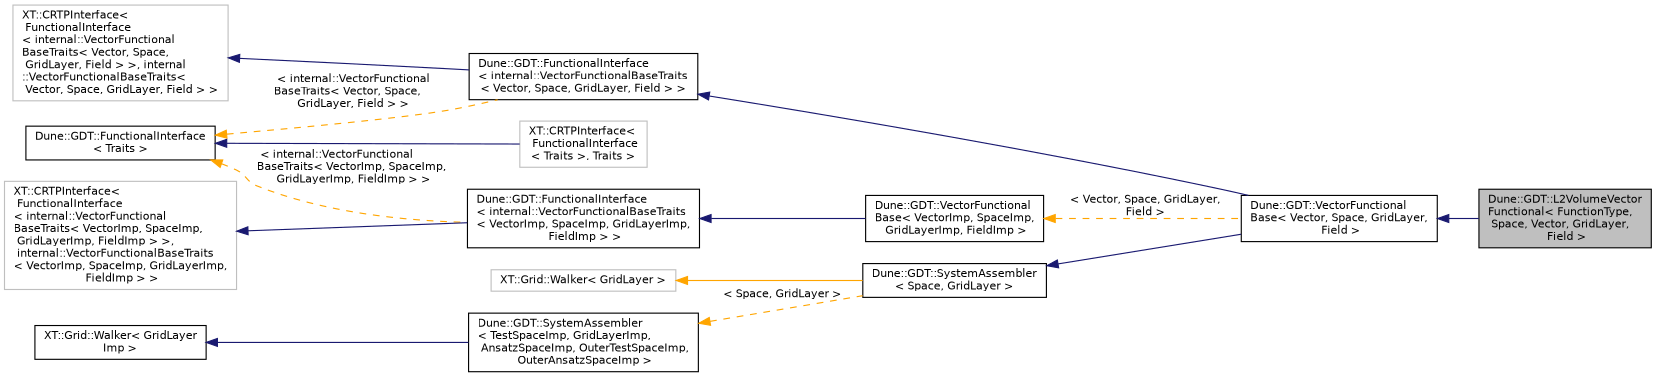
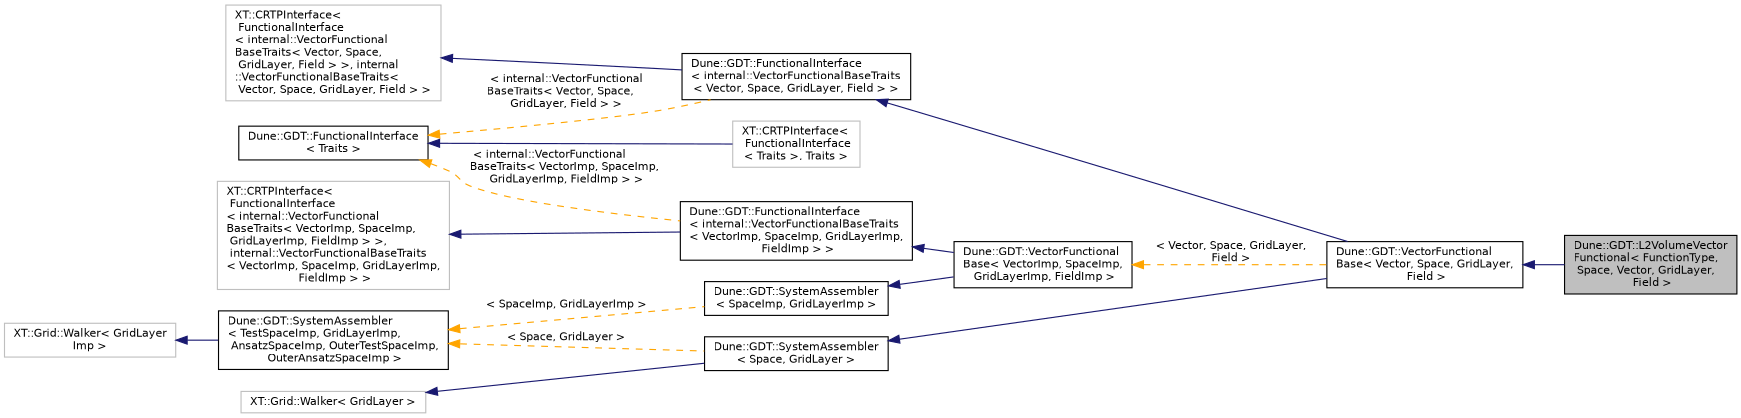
(775, 280) -> (571, 377)
none -> (796, 298)
(121, 342) -> (90, 340)
